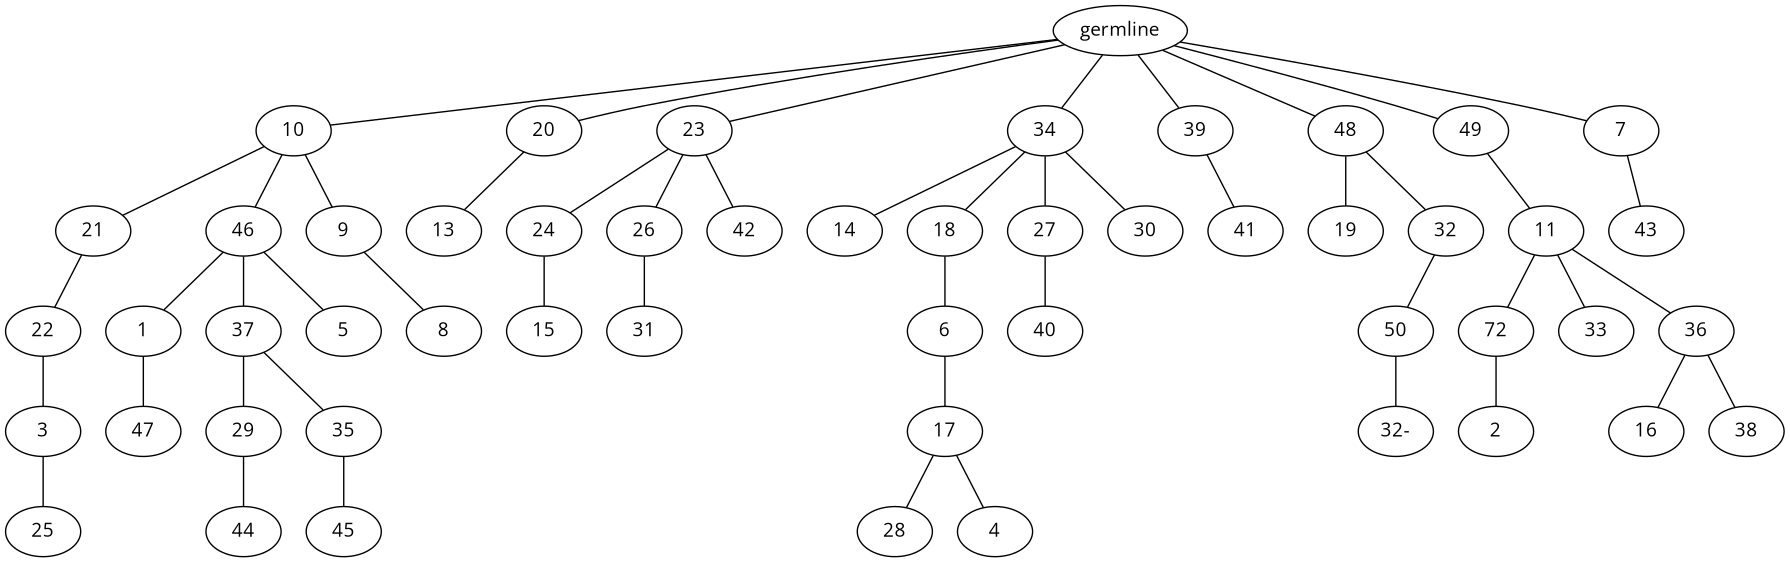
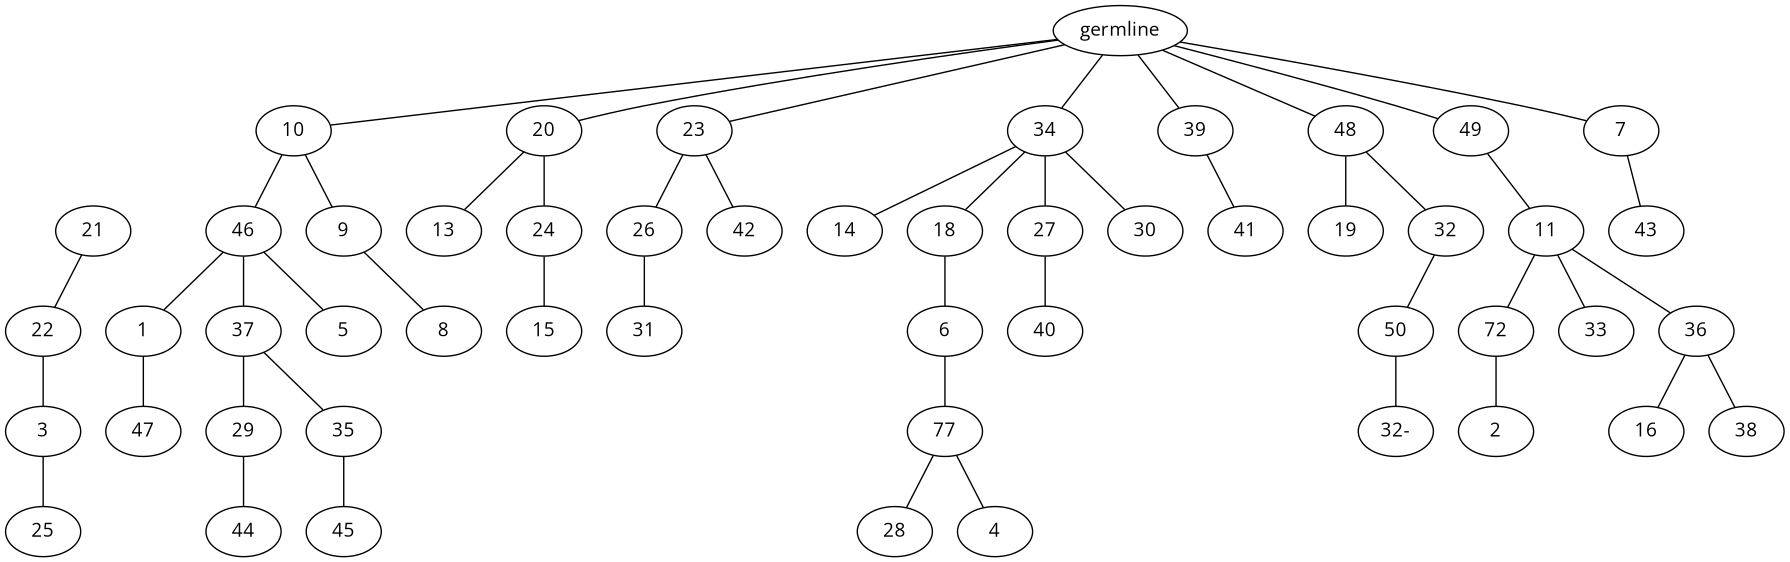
(193, 181) -> none
(619, 181) -> (544, 181)
(945, 431) -> (945, 431)
